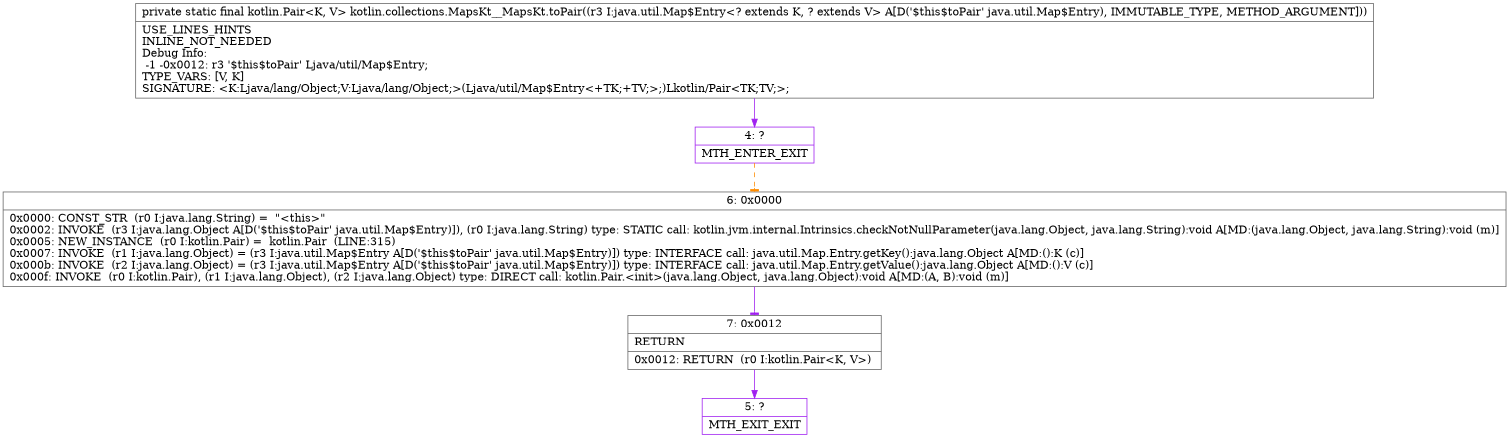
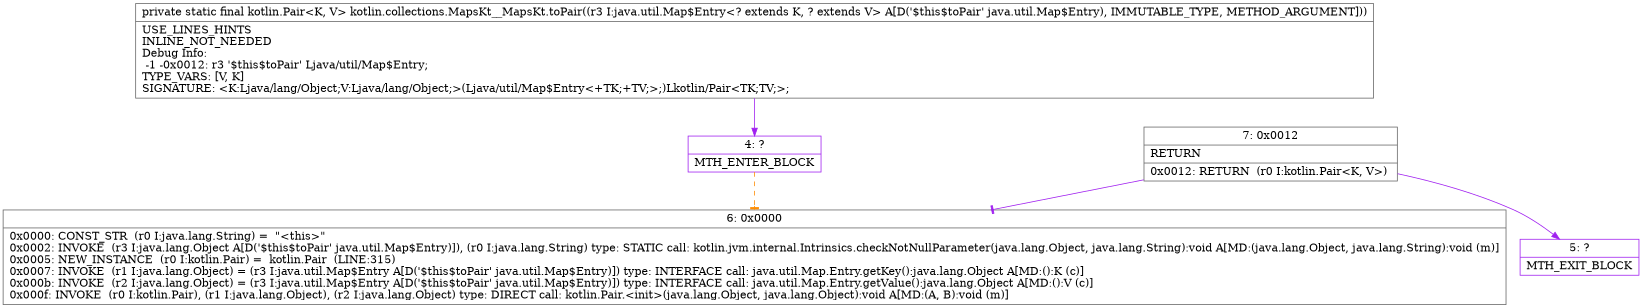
(755, 154) -> (755, 163)
(755, 299) -> (1069, 194)
(755, 425) -> (1580, 266)
